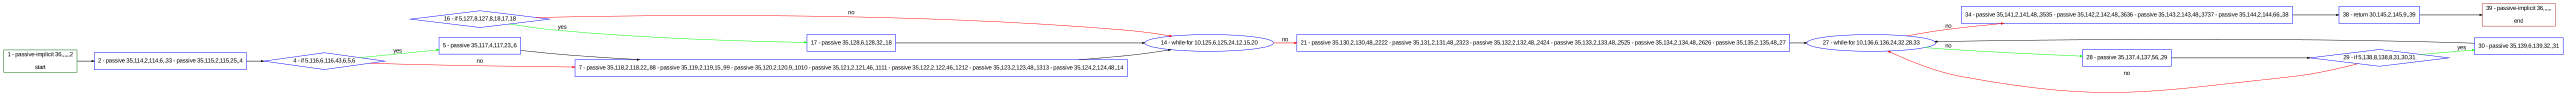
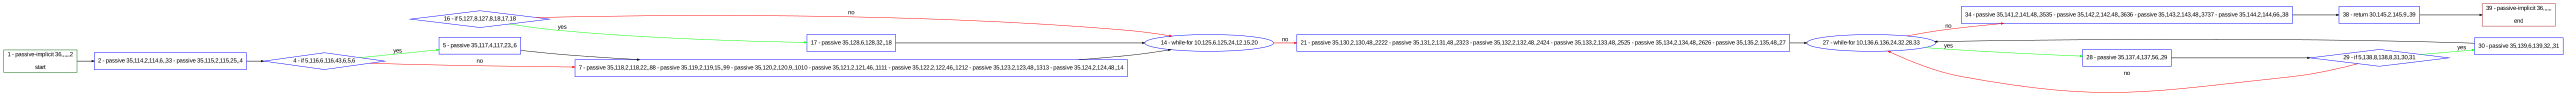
(1948, 46) -> (1948, 46)
